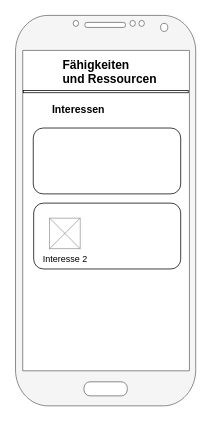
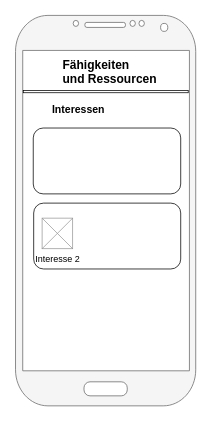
(65, 233) -> (57, 233)
